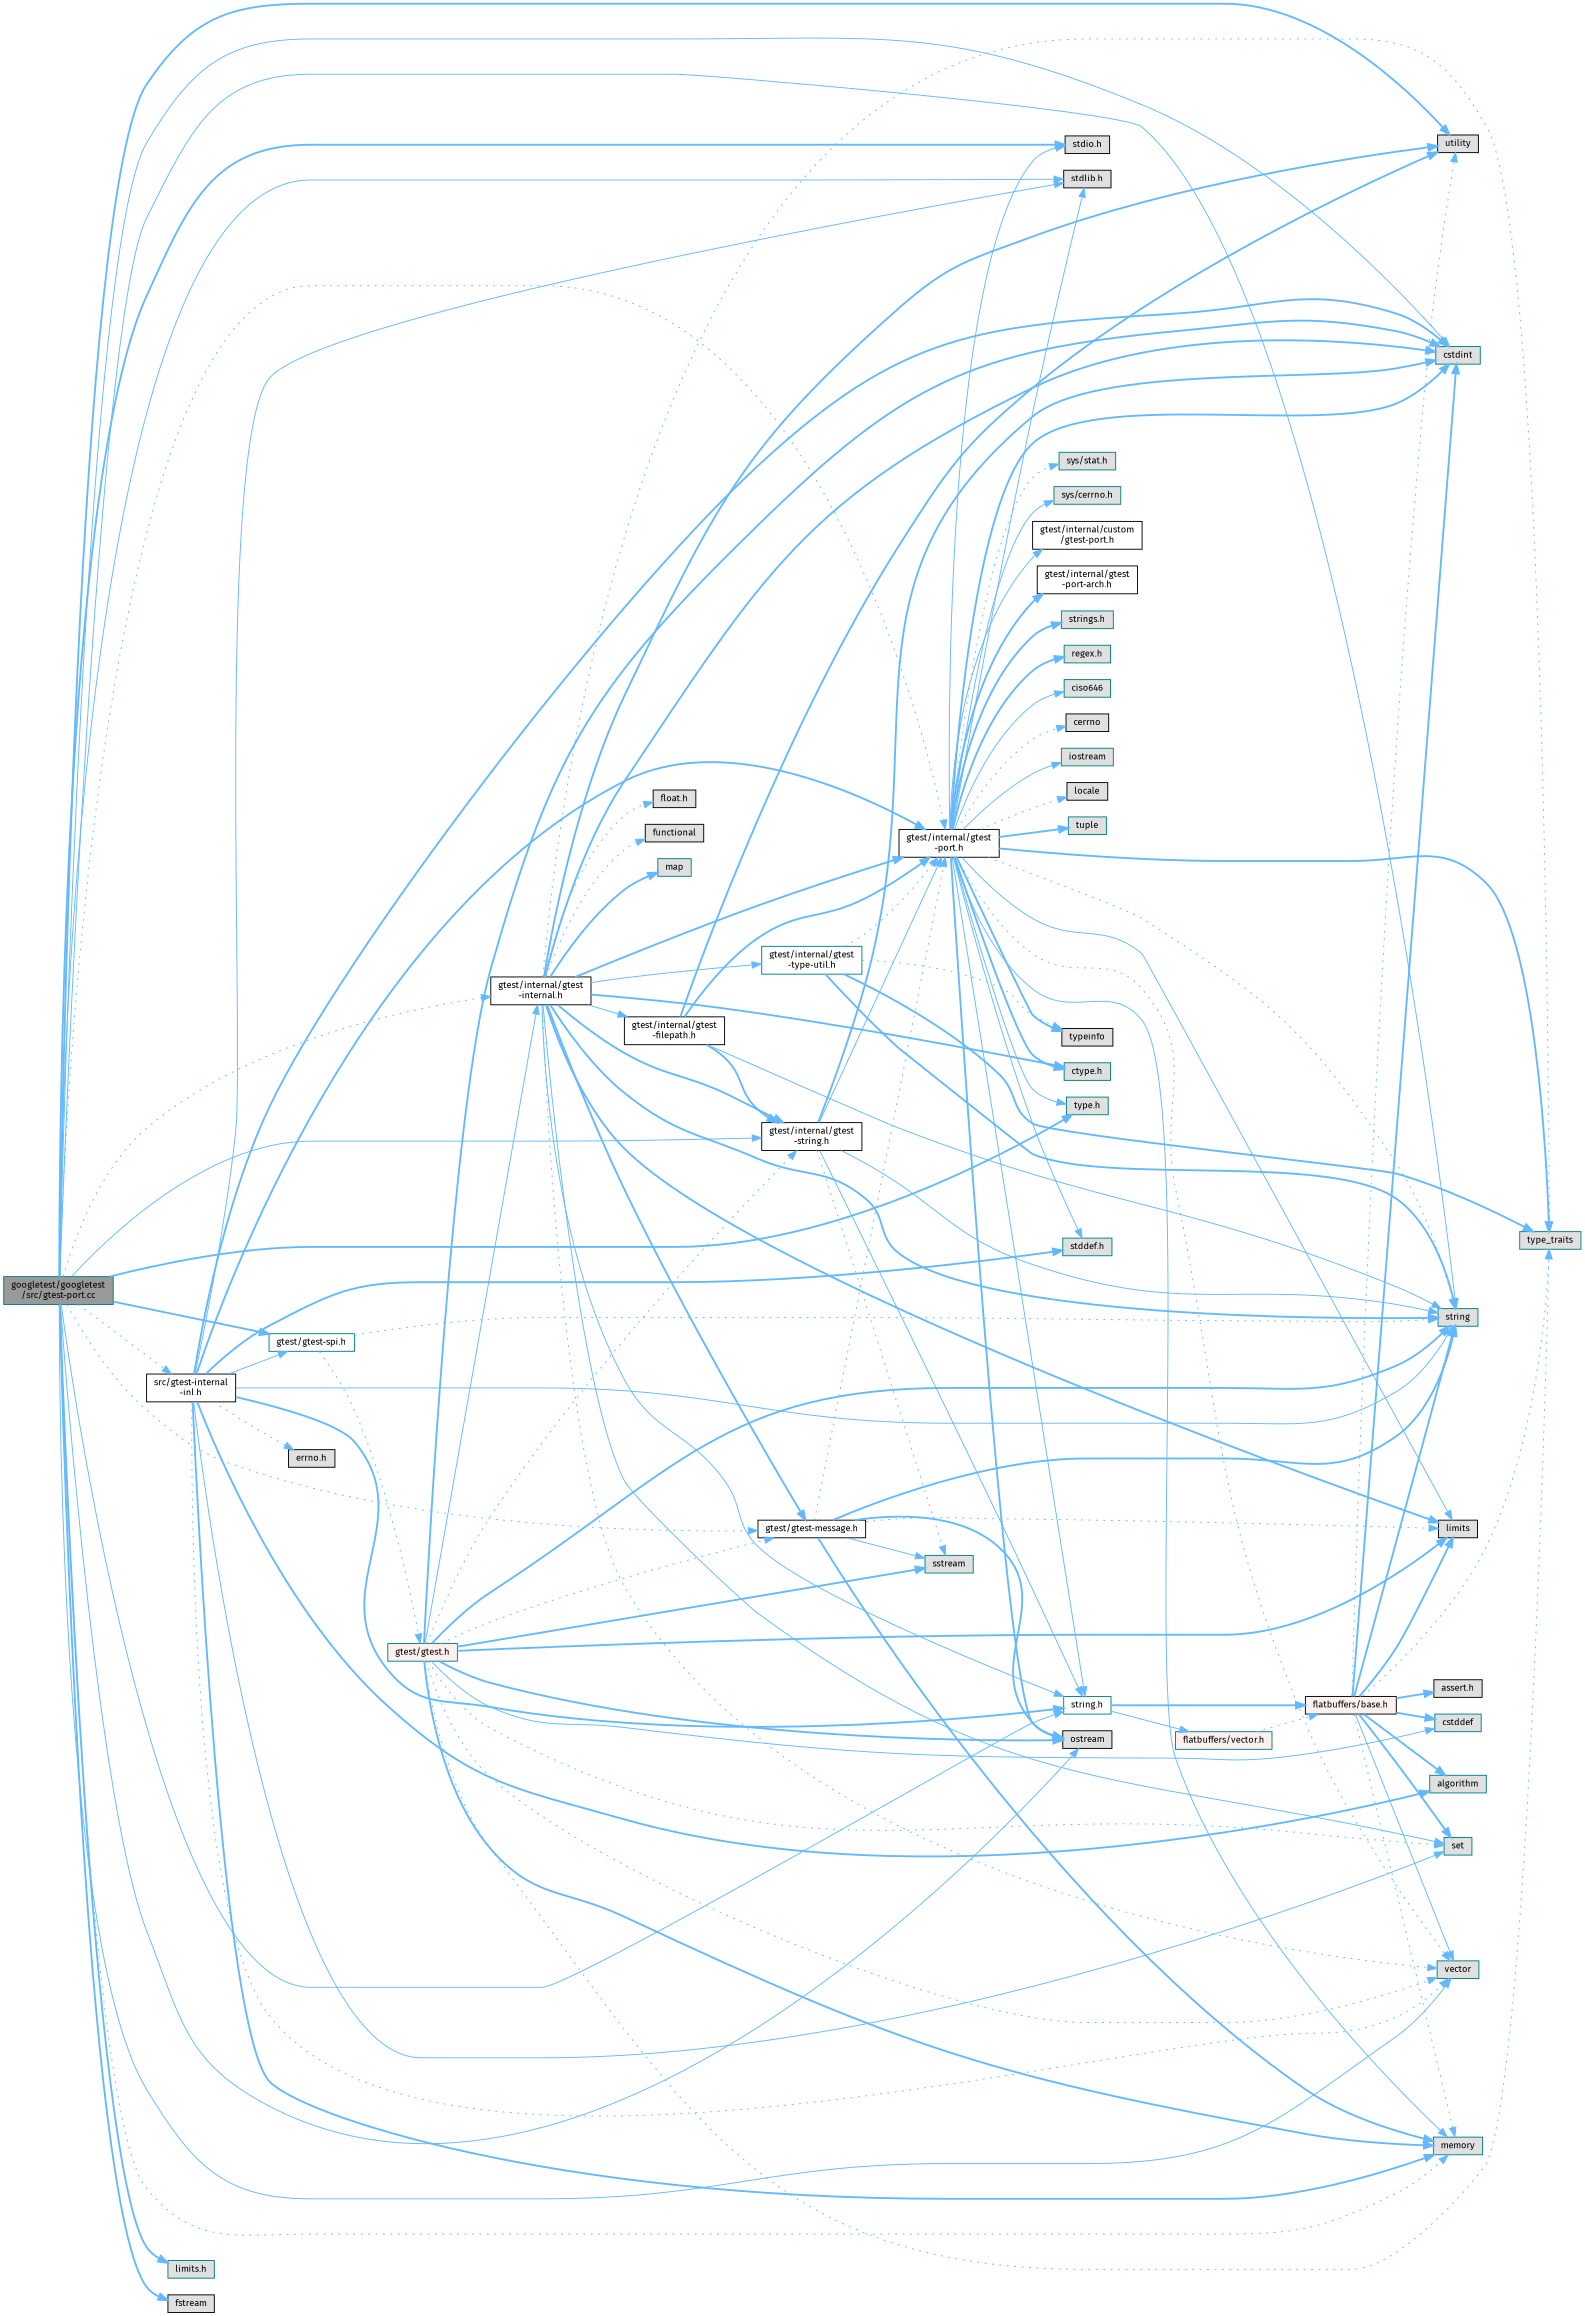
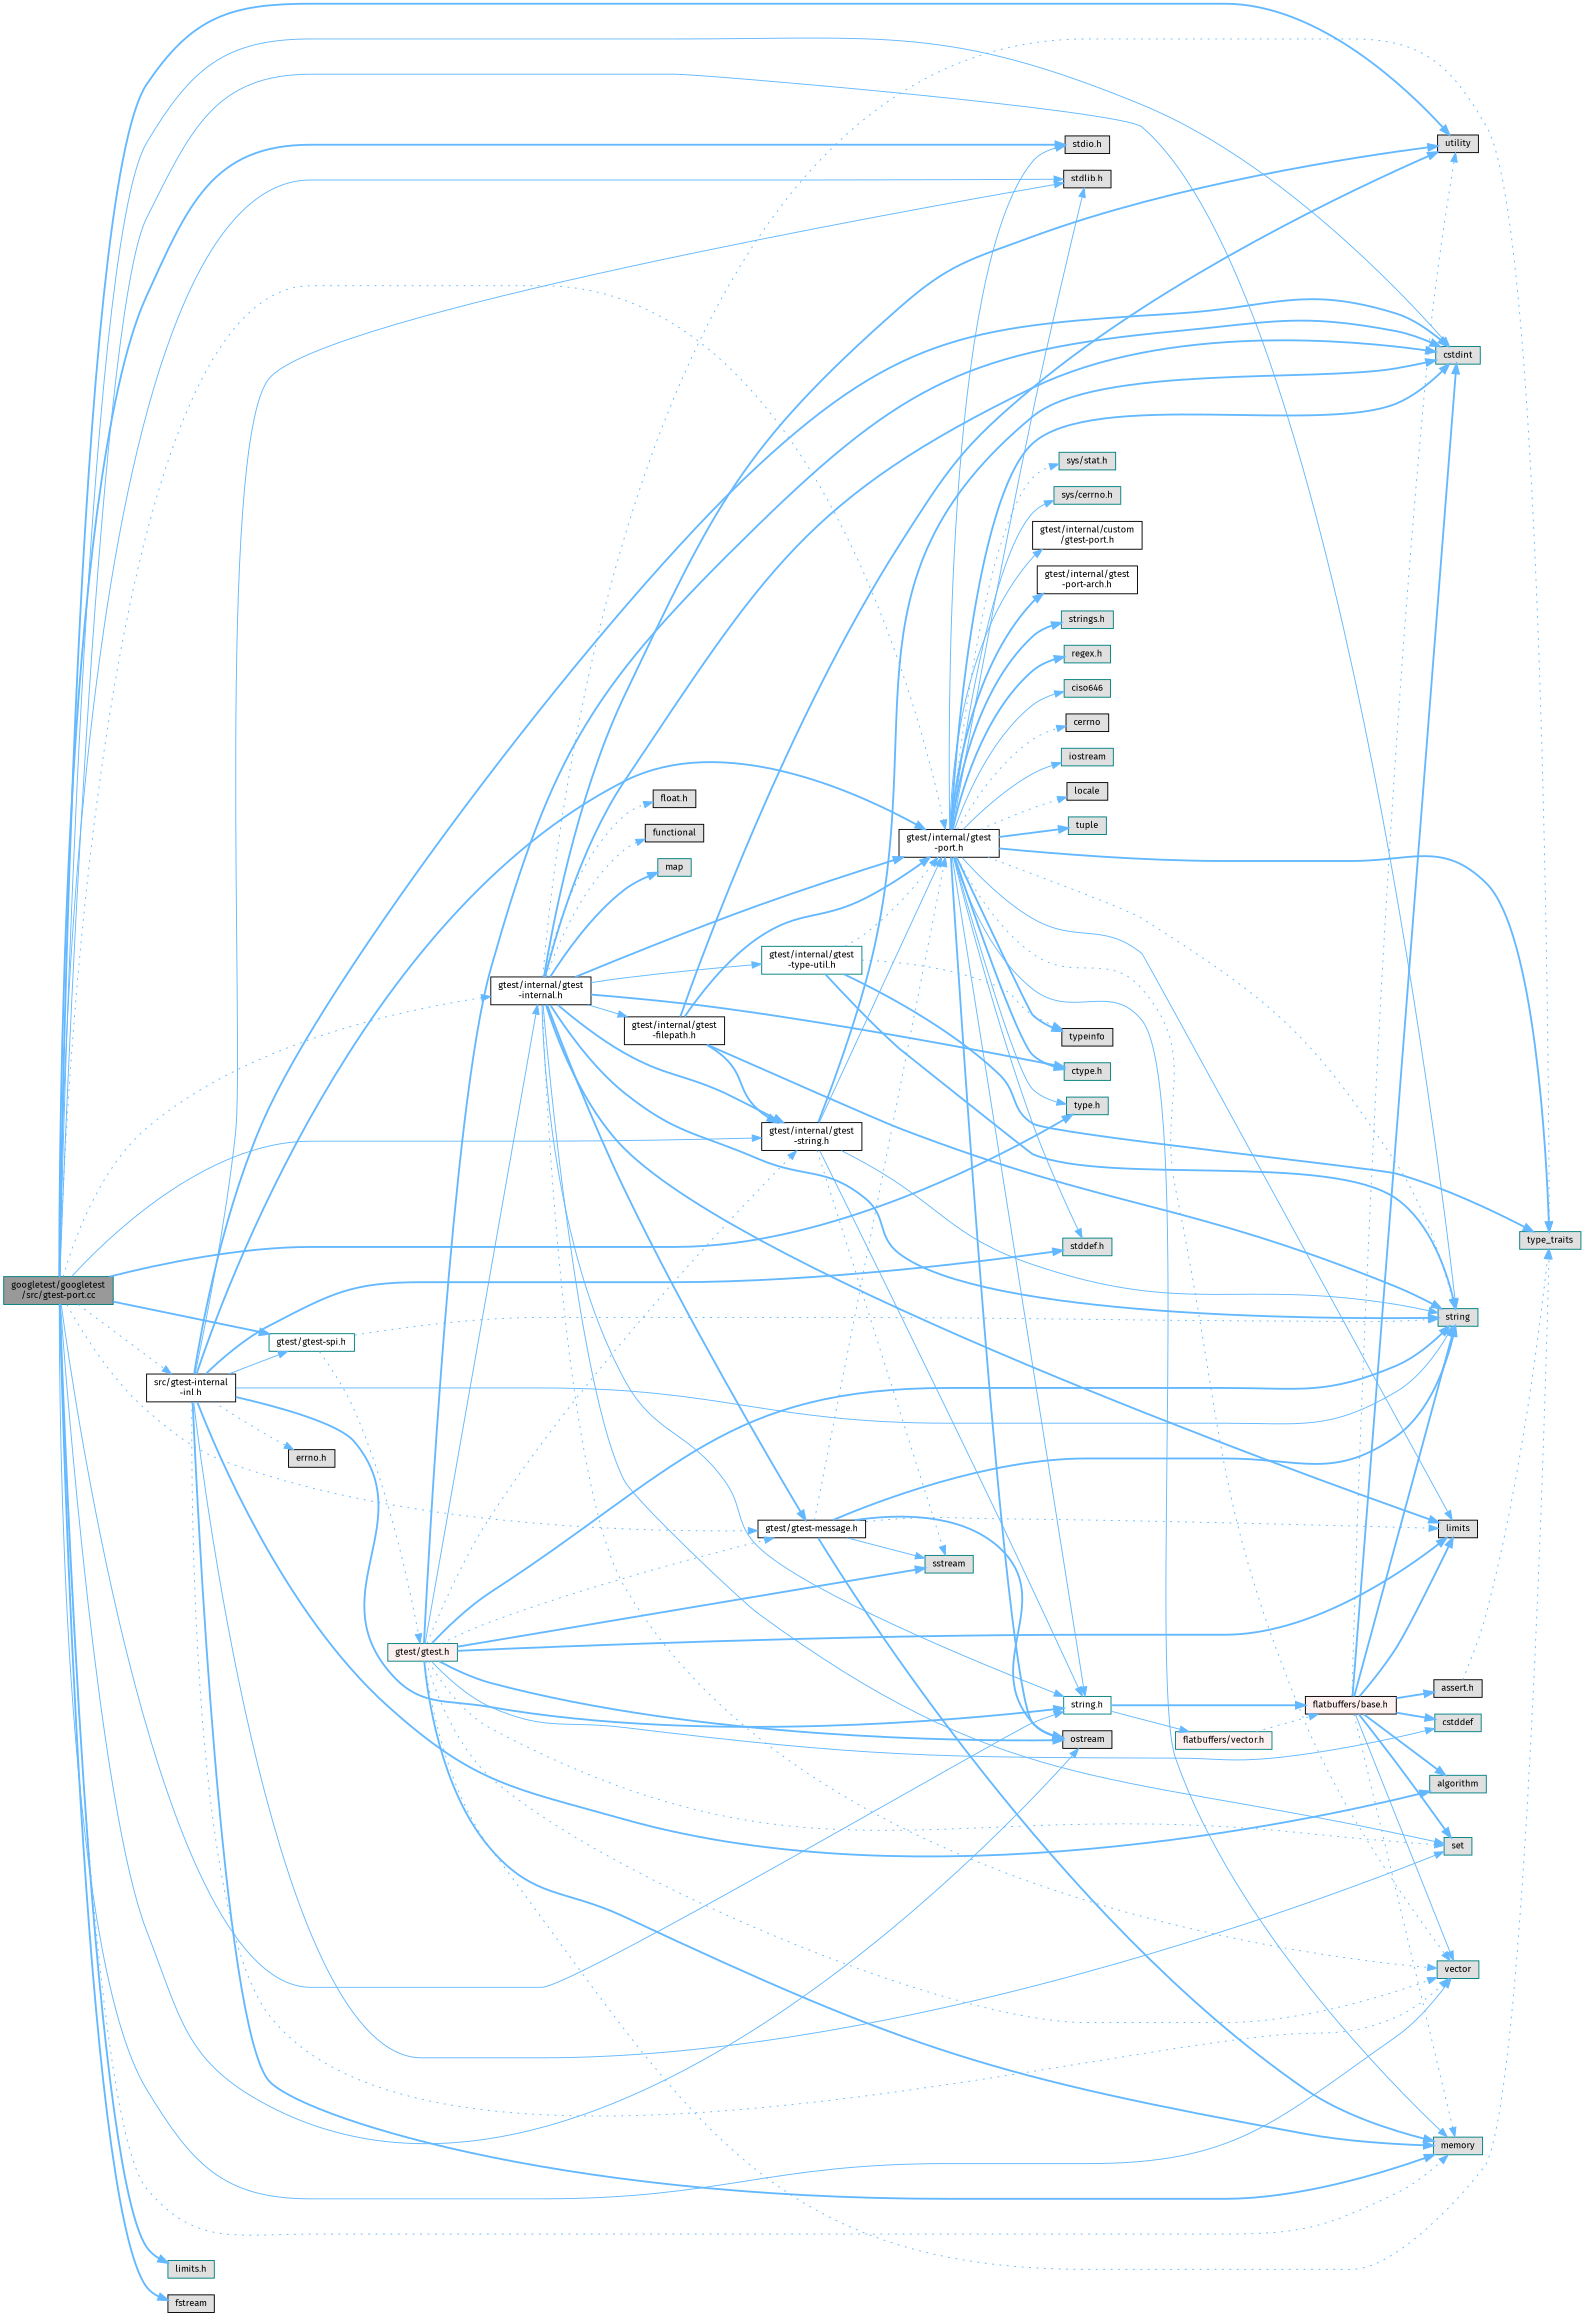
(1067, 1184) -> (1067, 1184)
(1505, 1500) -> (1517, 1472)
